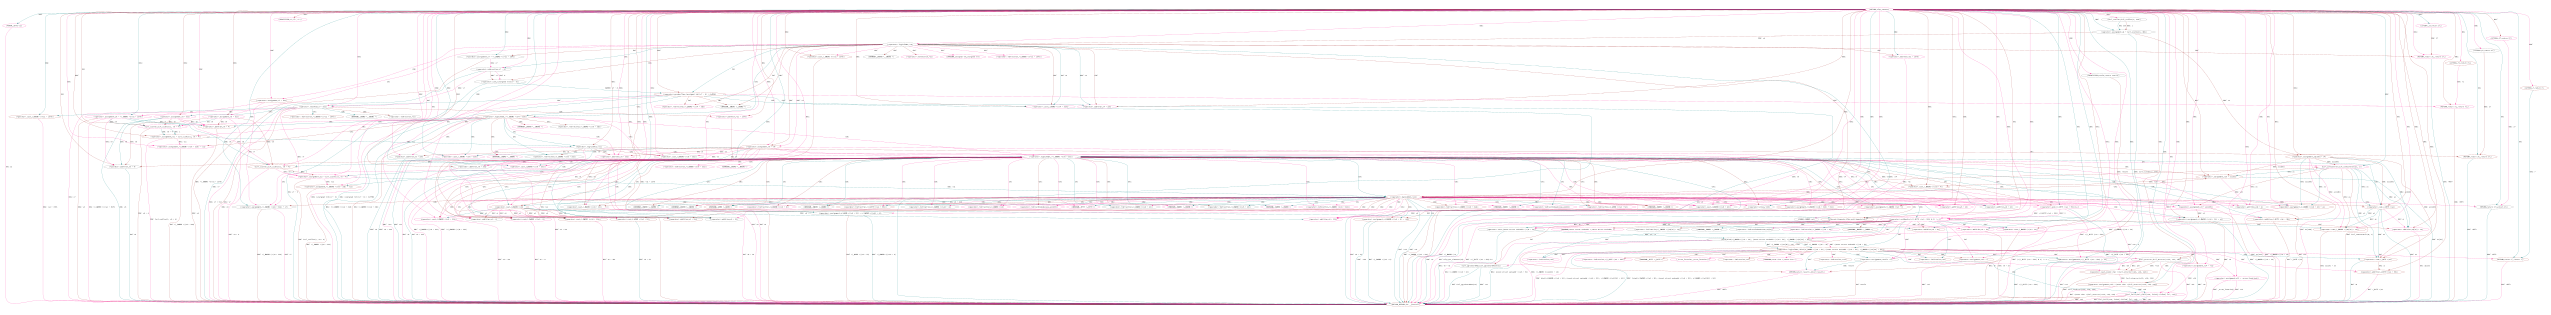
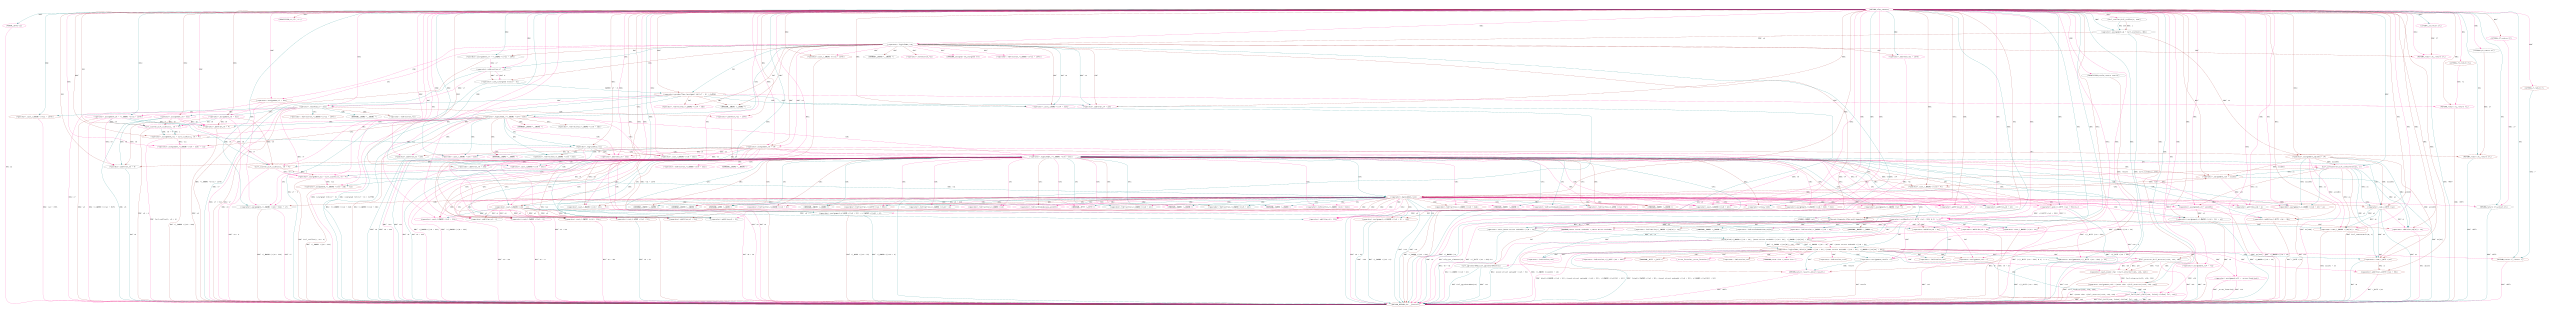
(1938, 216) -> (1938, 216)
